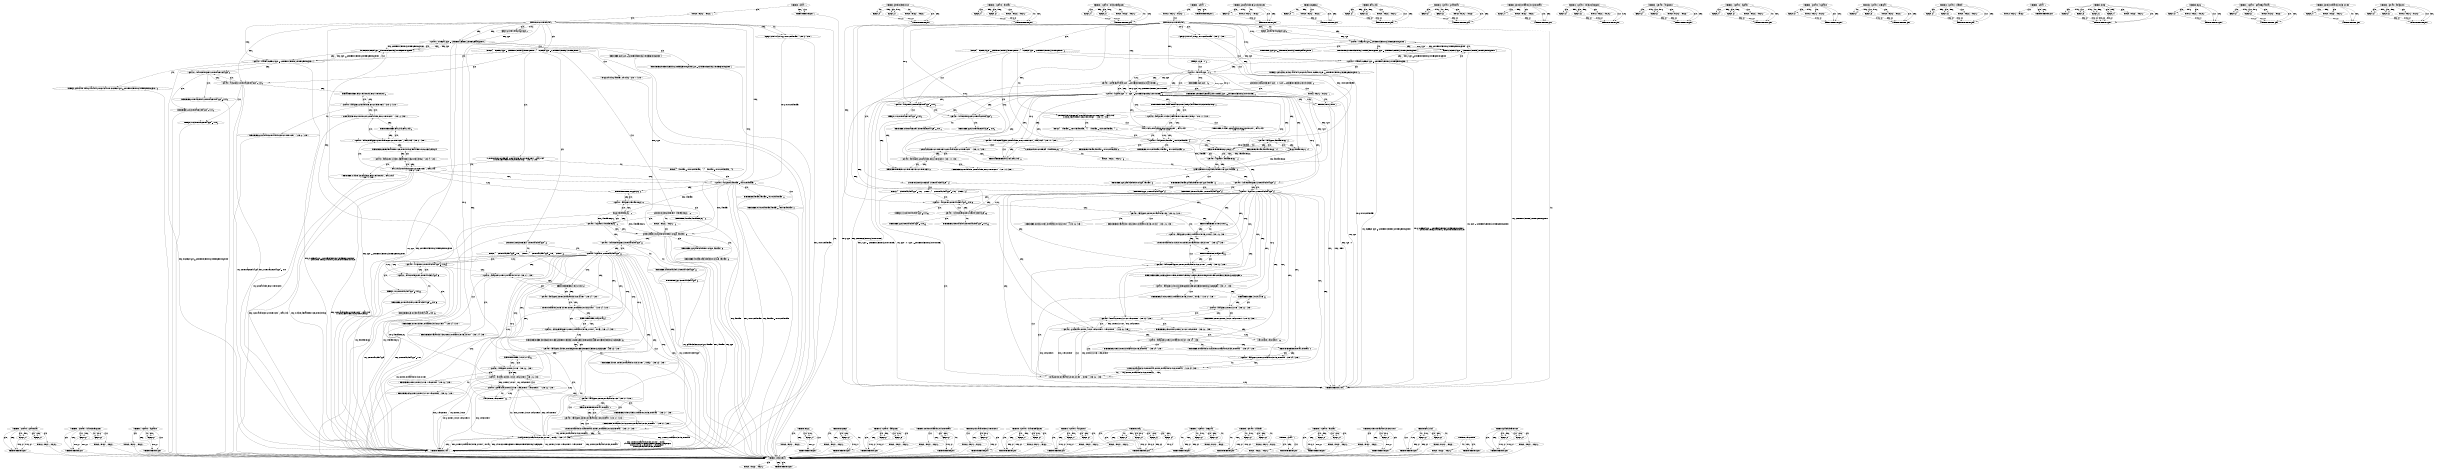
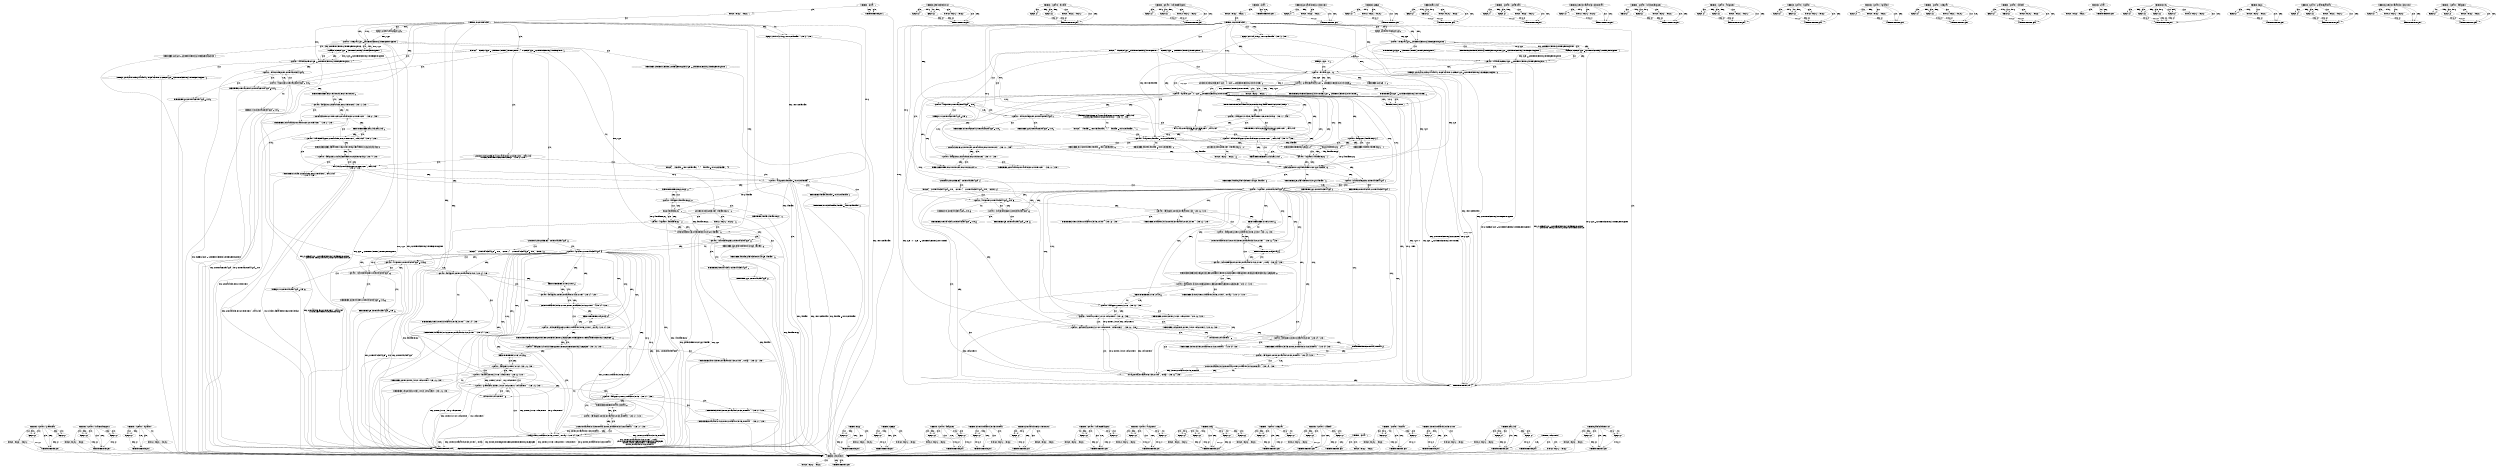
(622, 78) -> none
none -> (1403, 94)
